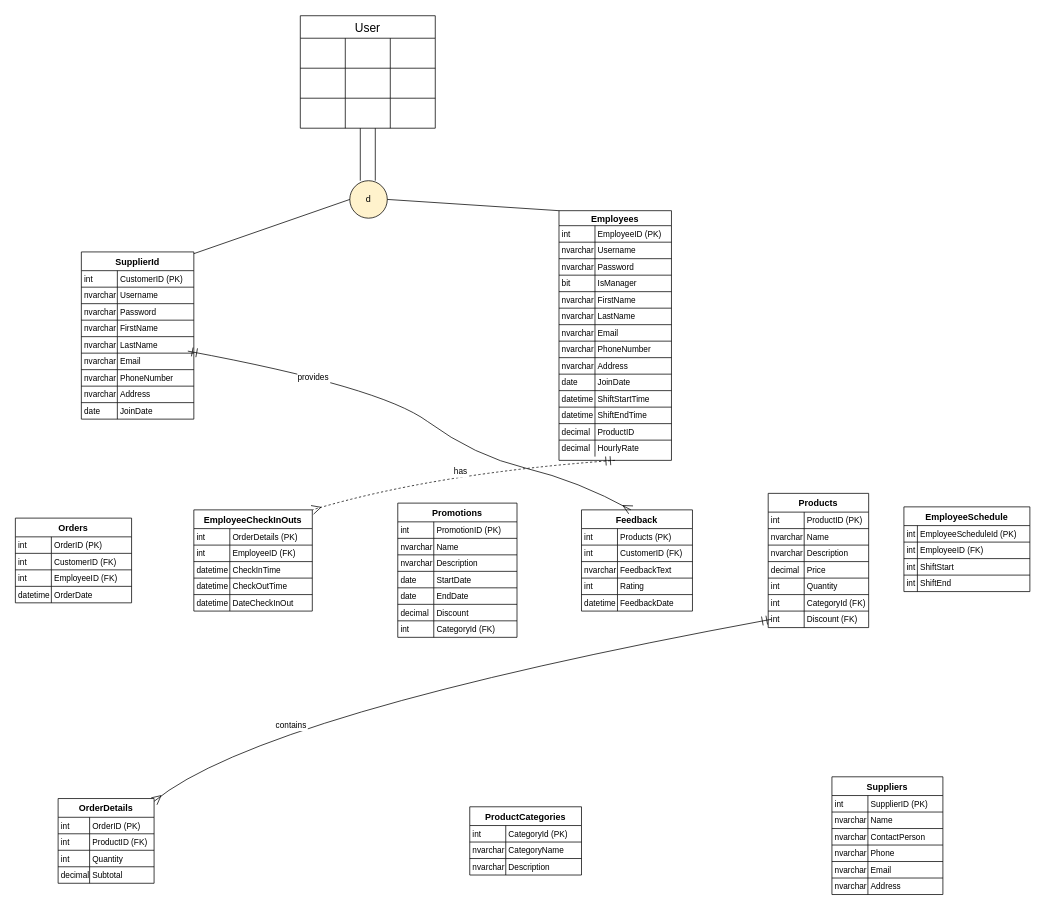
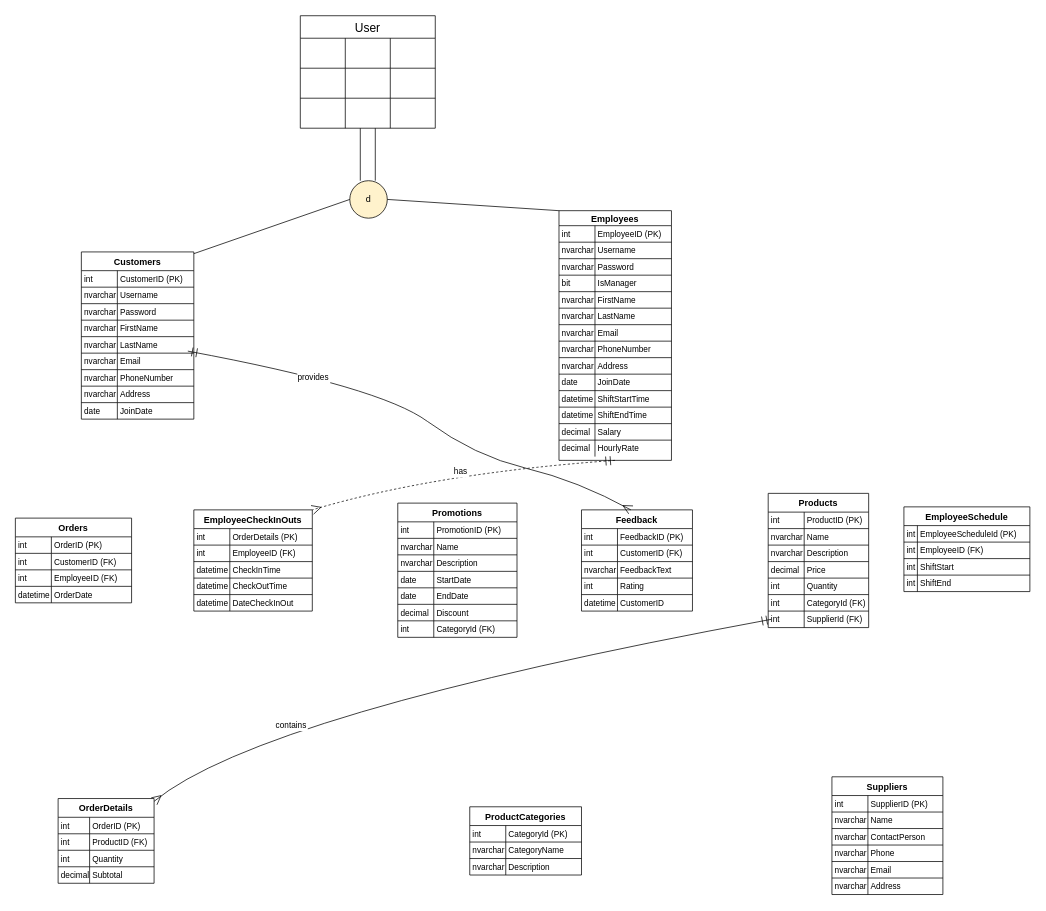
(137, 261) -> (137, 261)
(619, 432) -> (611, 432)
(649, 537) -> (654, 537)
(648, 603) -> (643, 603)
(835, 619) -> (838, 619)
